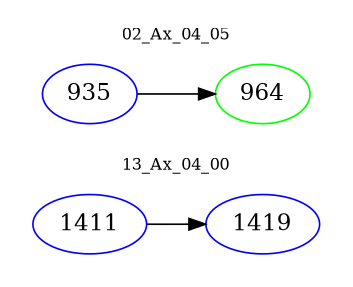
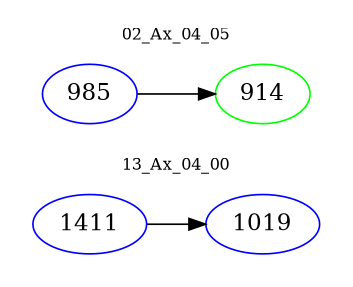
(90, 94) -> (90, 94)
(263, 94) -> (263, 94)
(263, 224) -> (263, 224)
